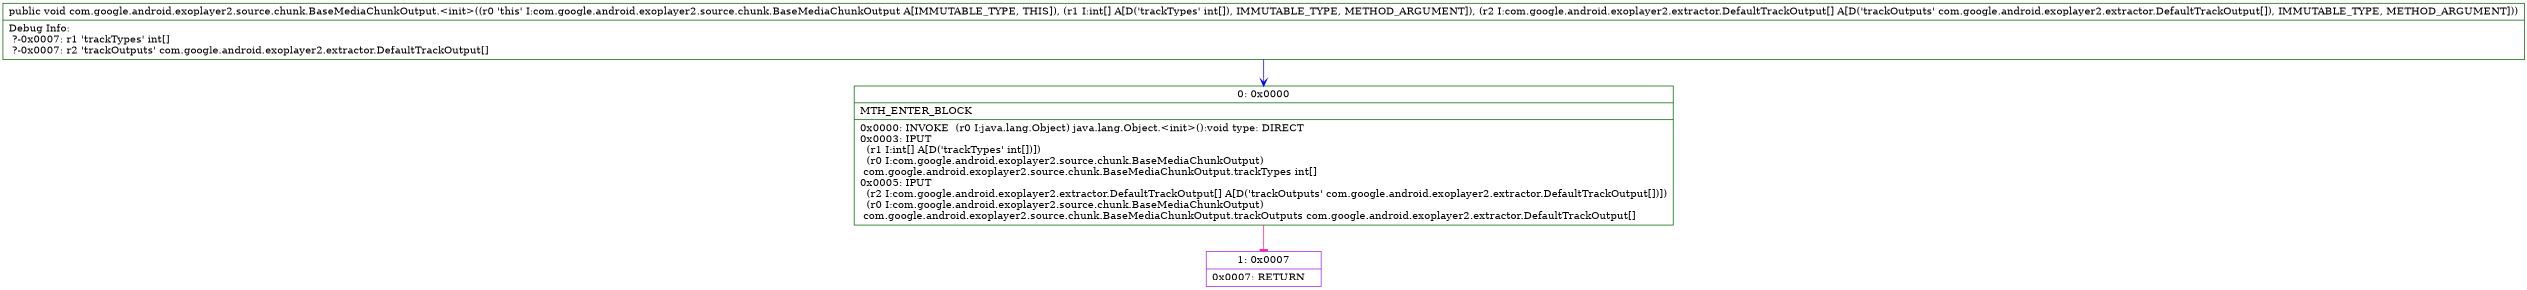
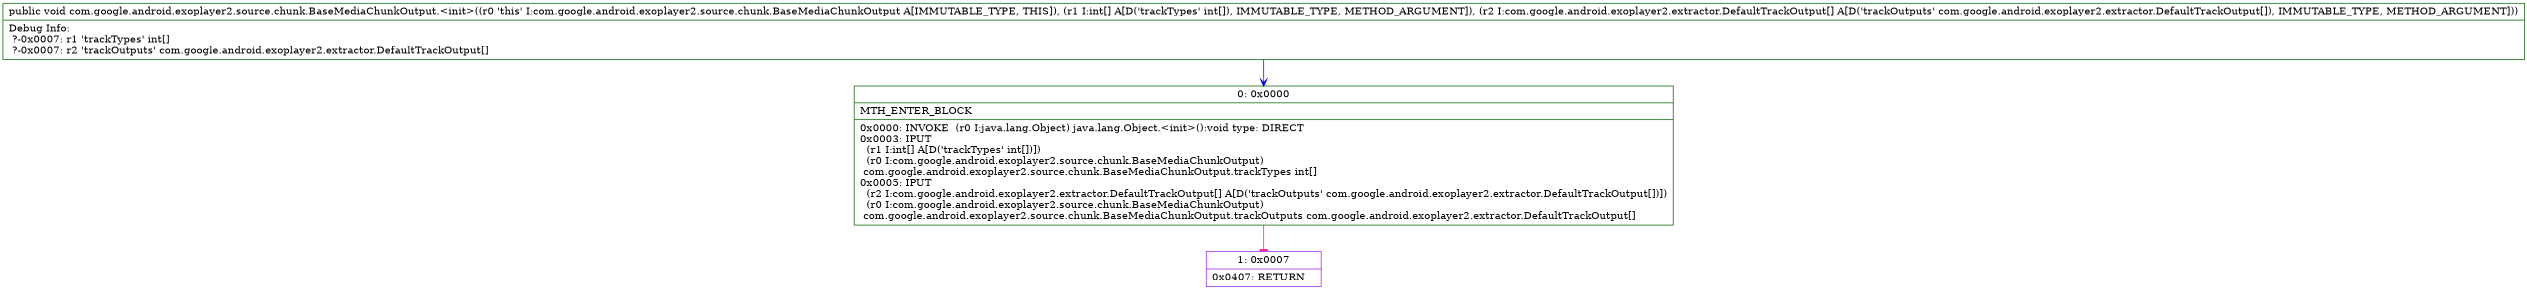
(1264, 277) -> (1264, 277)
